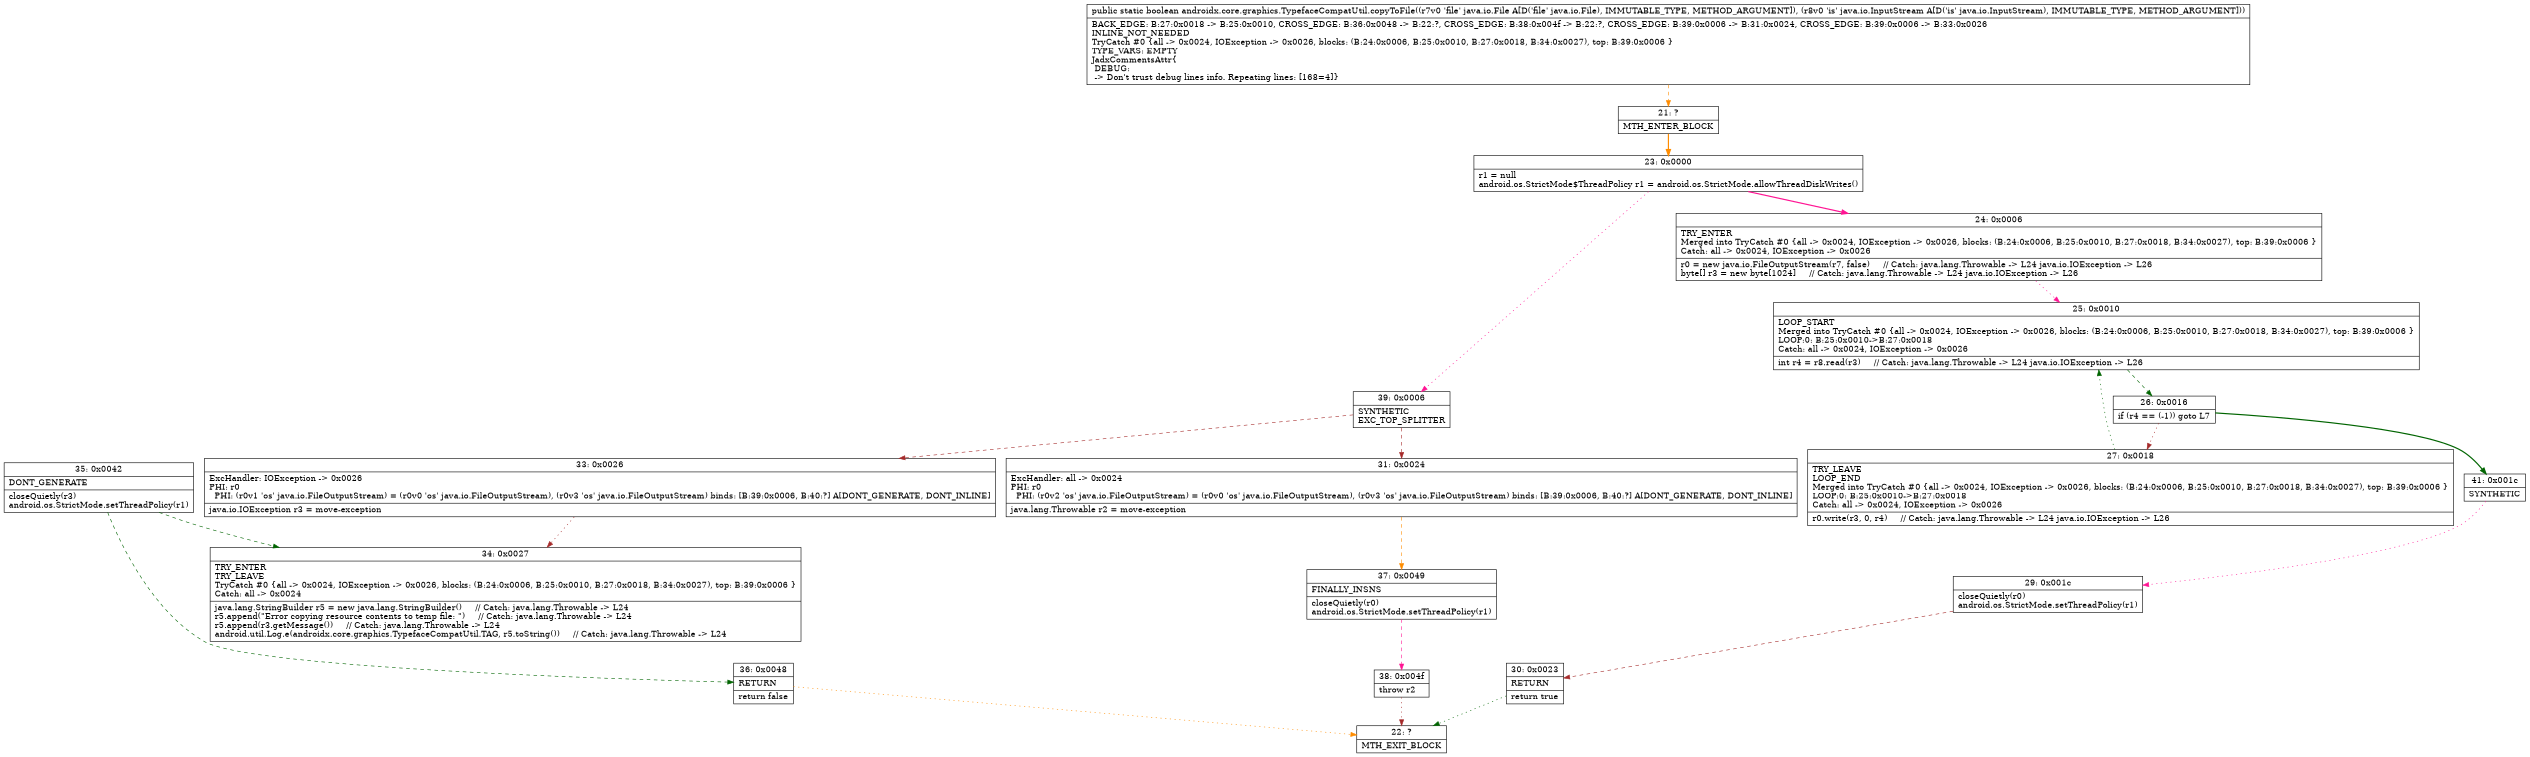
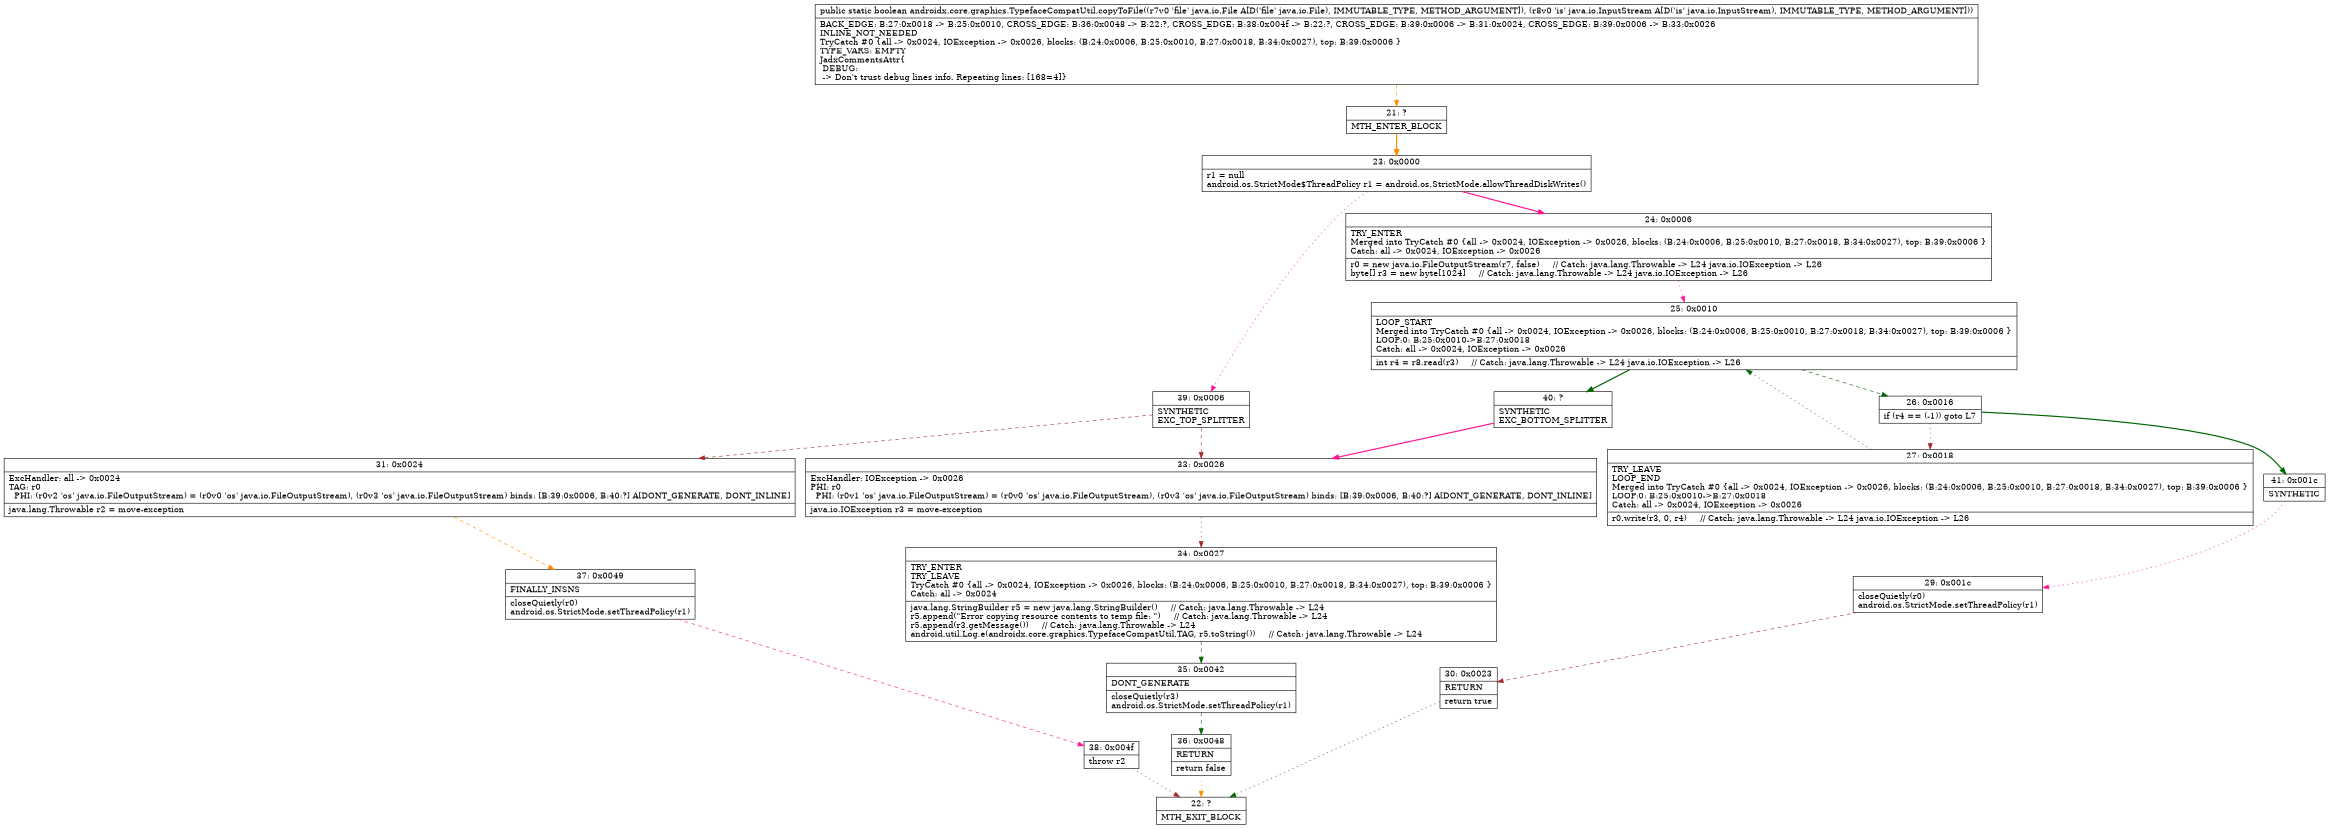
none -> (1553, 410)
(1028, 487) -> (26, 487)
(216, 531) -> (1201, 649)
